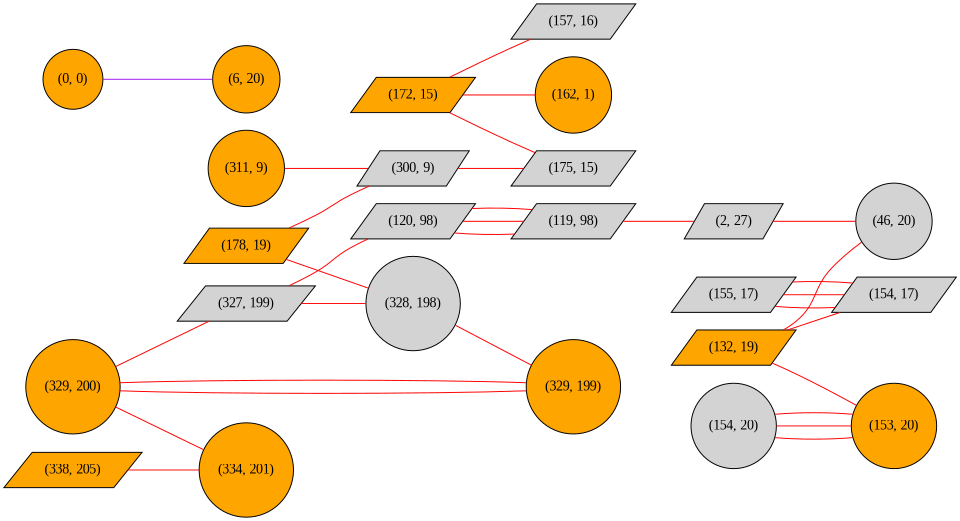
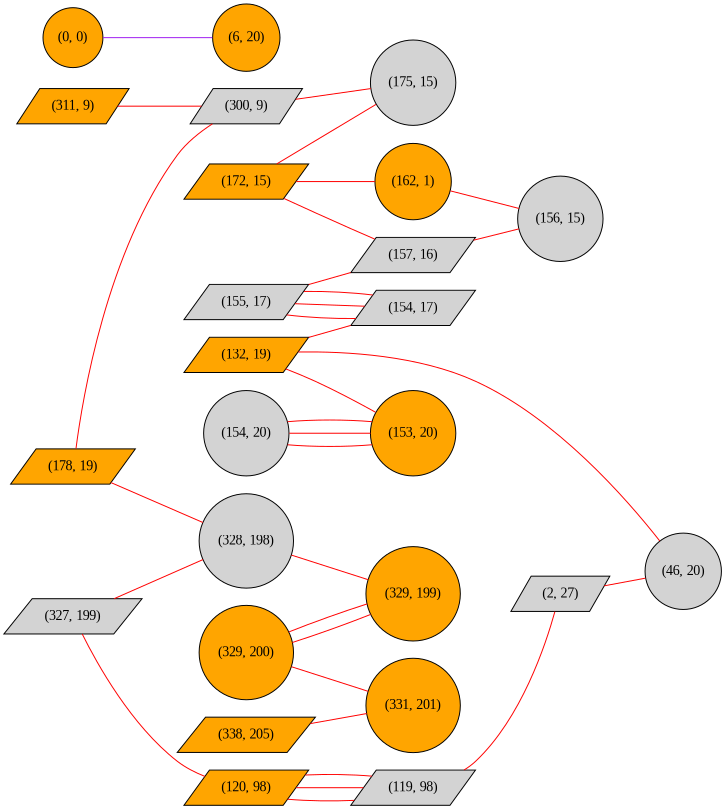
(246, 168) -> (73, 106)
(573, 168) -> (413, 83)
none -> (560, 219)
(413, 221) -> (246, 788)
none -> (330, 279)
(162, 344) -> none
(246, 470) -> (413, 705)
